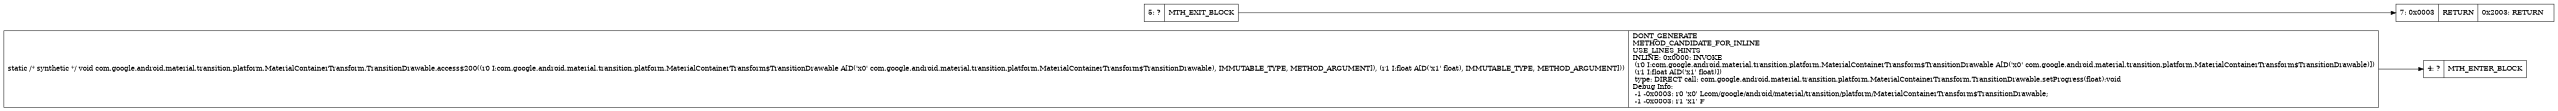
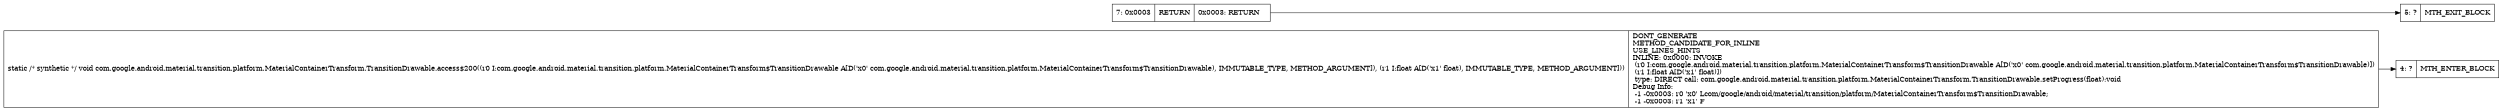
(1815, 13) -> (1833, 13)
(2516, 13) -> (1232, 13)
